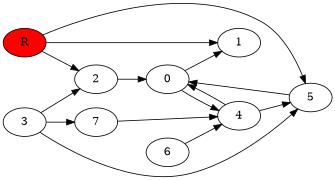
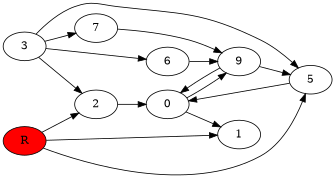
none -> (92, 53)
(239, 116) -> (239, 61)
